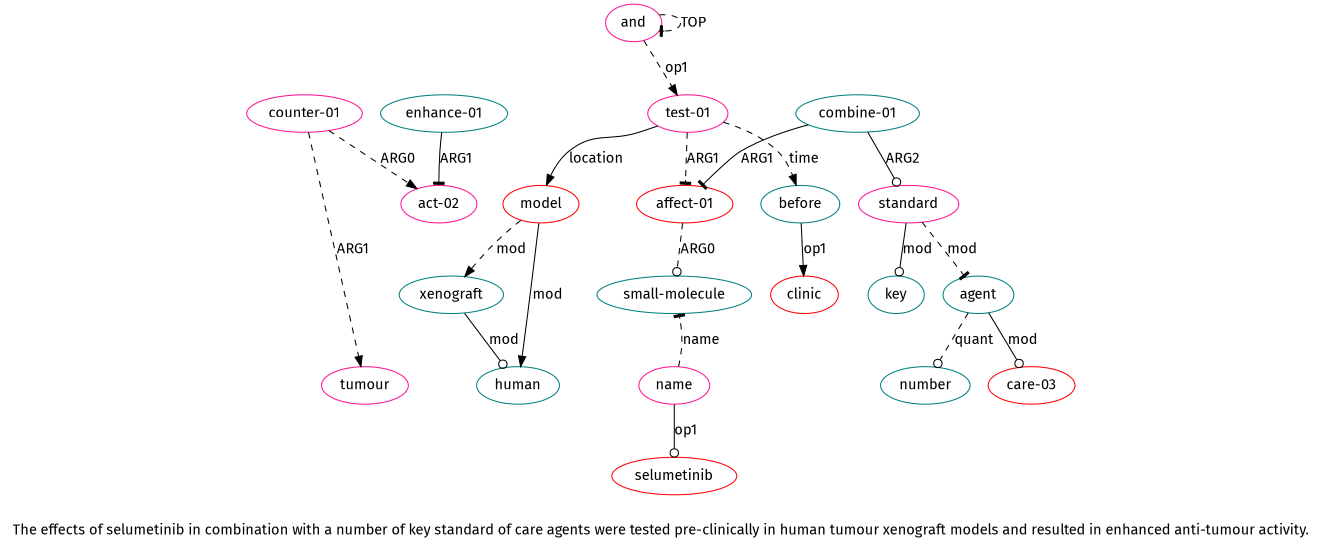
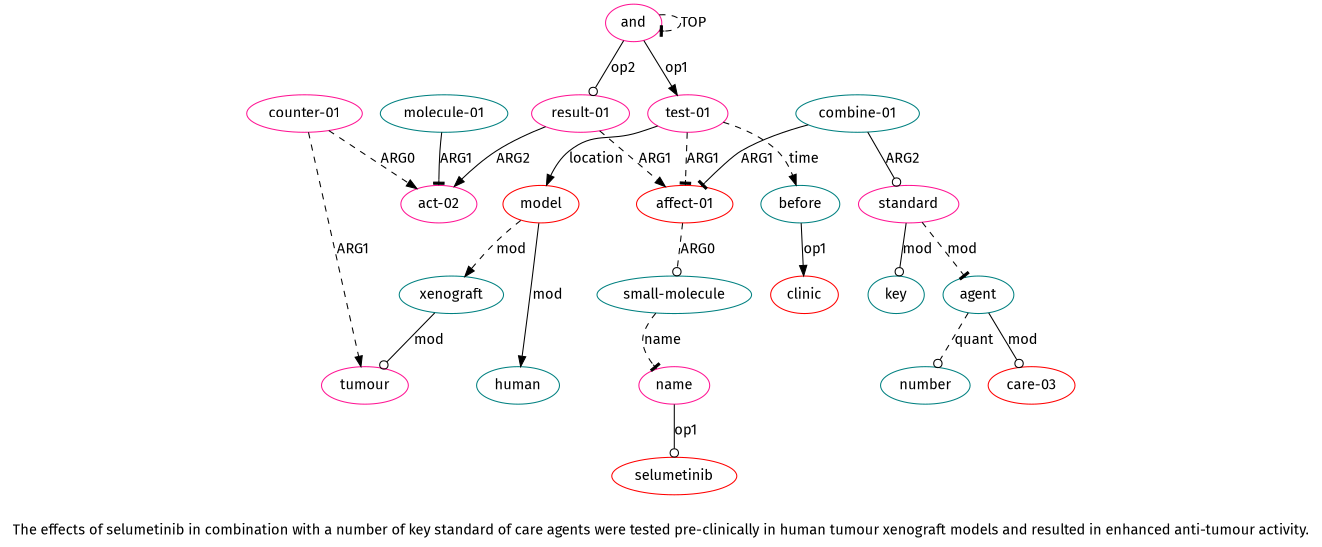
(658, 63) -> (658, 63)
(444, 114) -> (444, 114)
none -> (581, 114)
(482, 337) -> (411, 337)
(682, 343) -> (643, 338)
